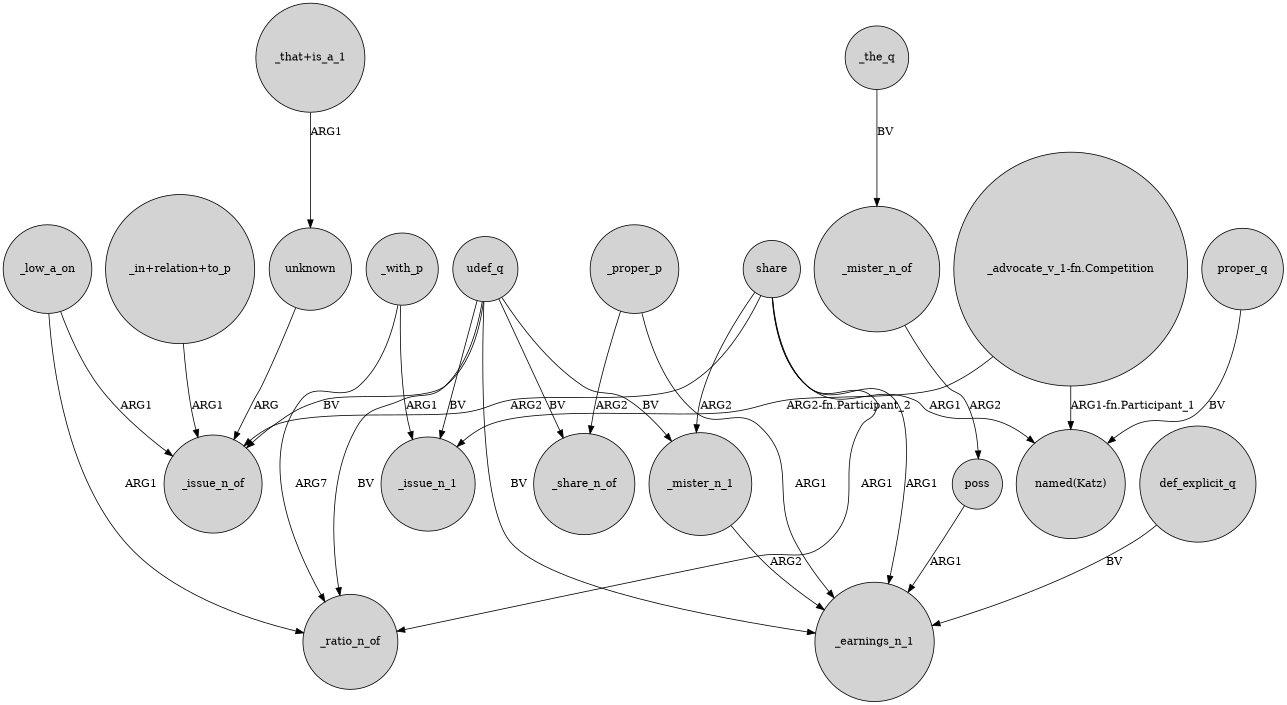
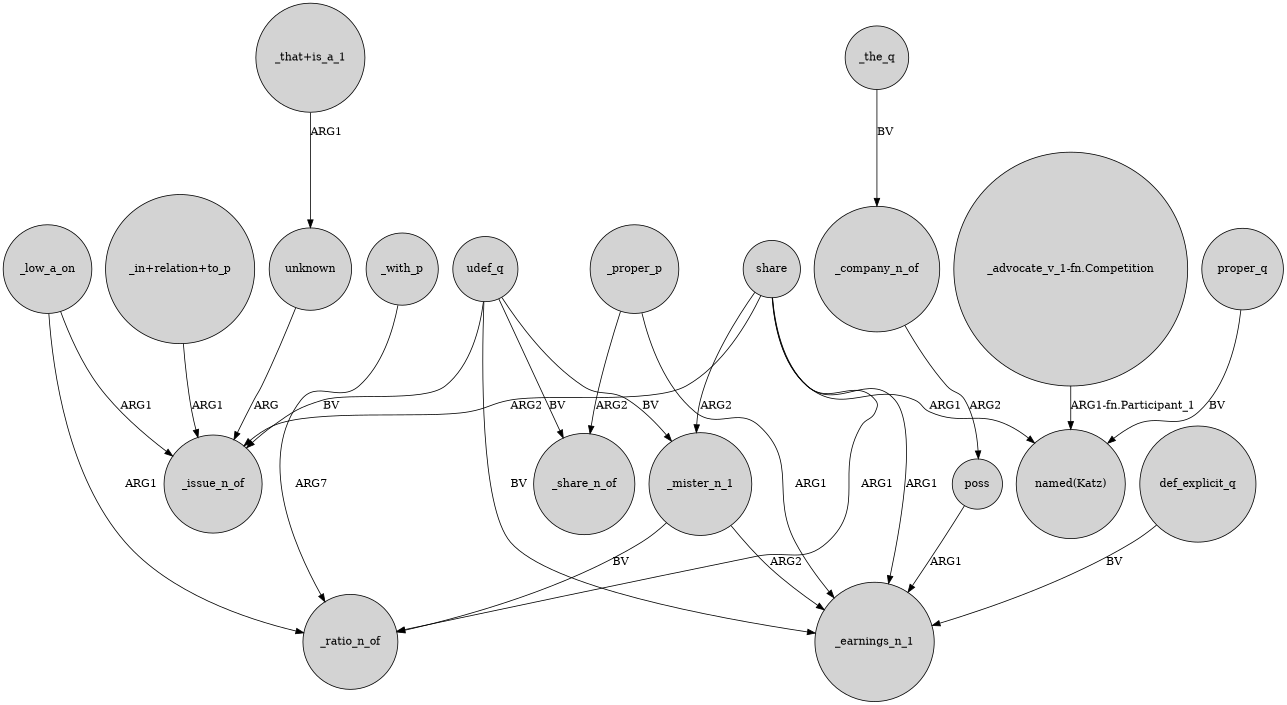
(877, 269) -> (877, 269)
(360, 422) -> (542, 590)
(428, 484) -> none
